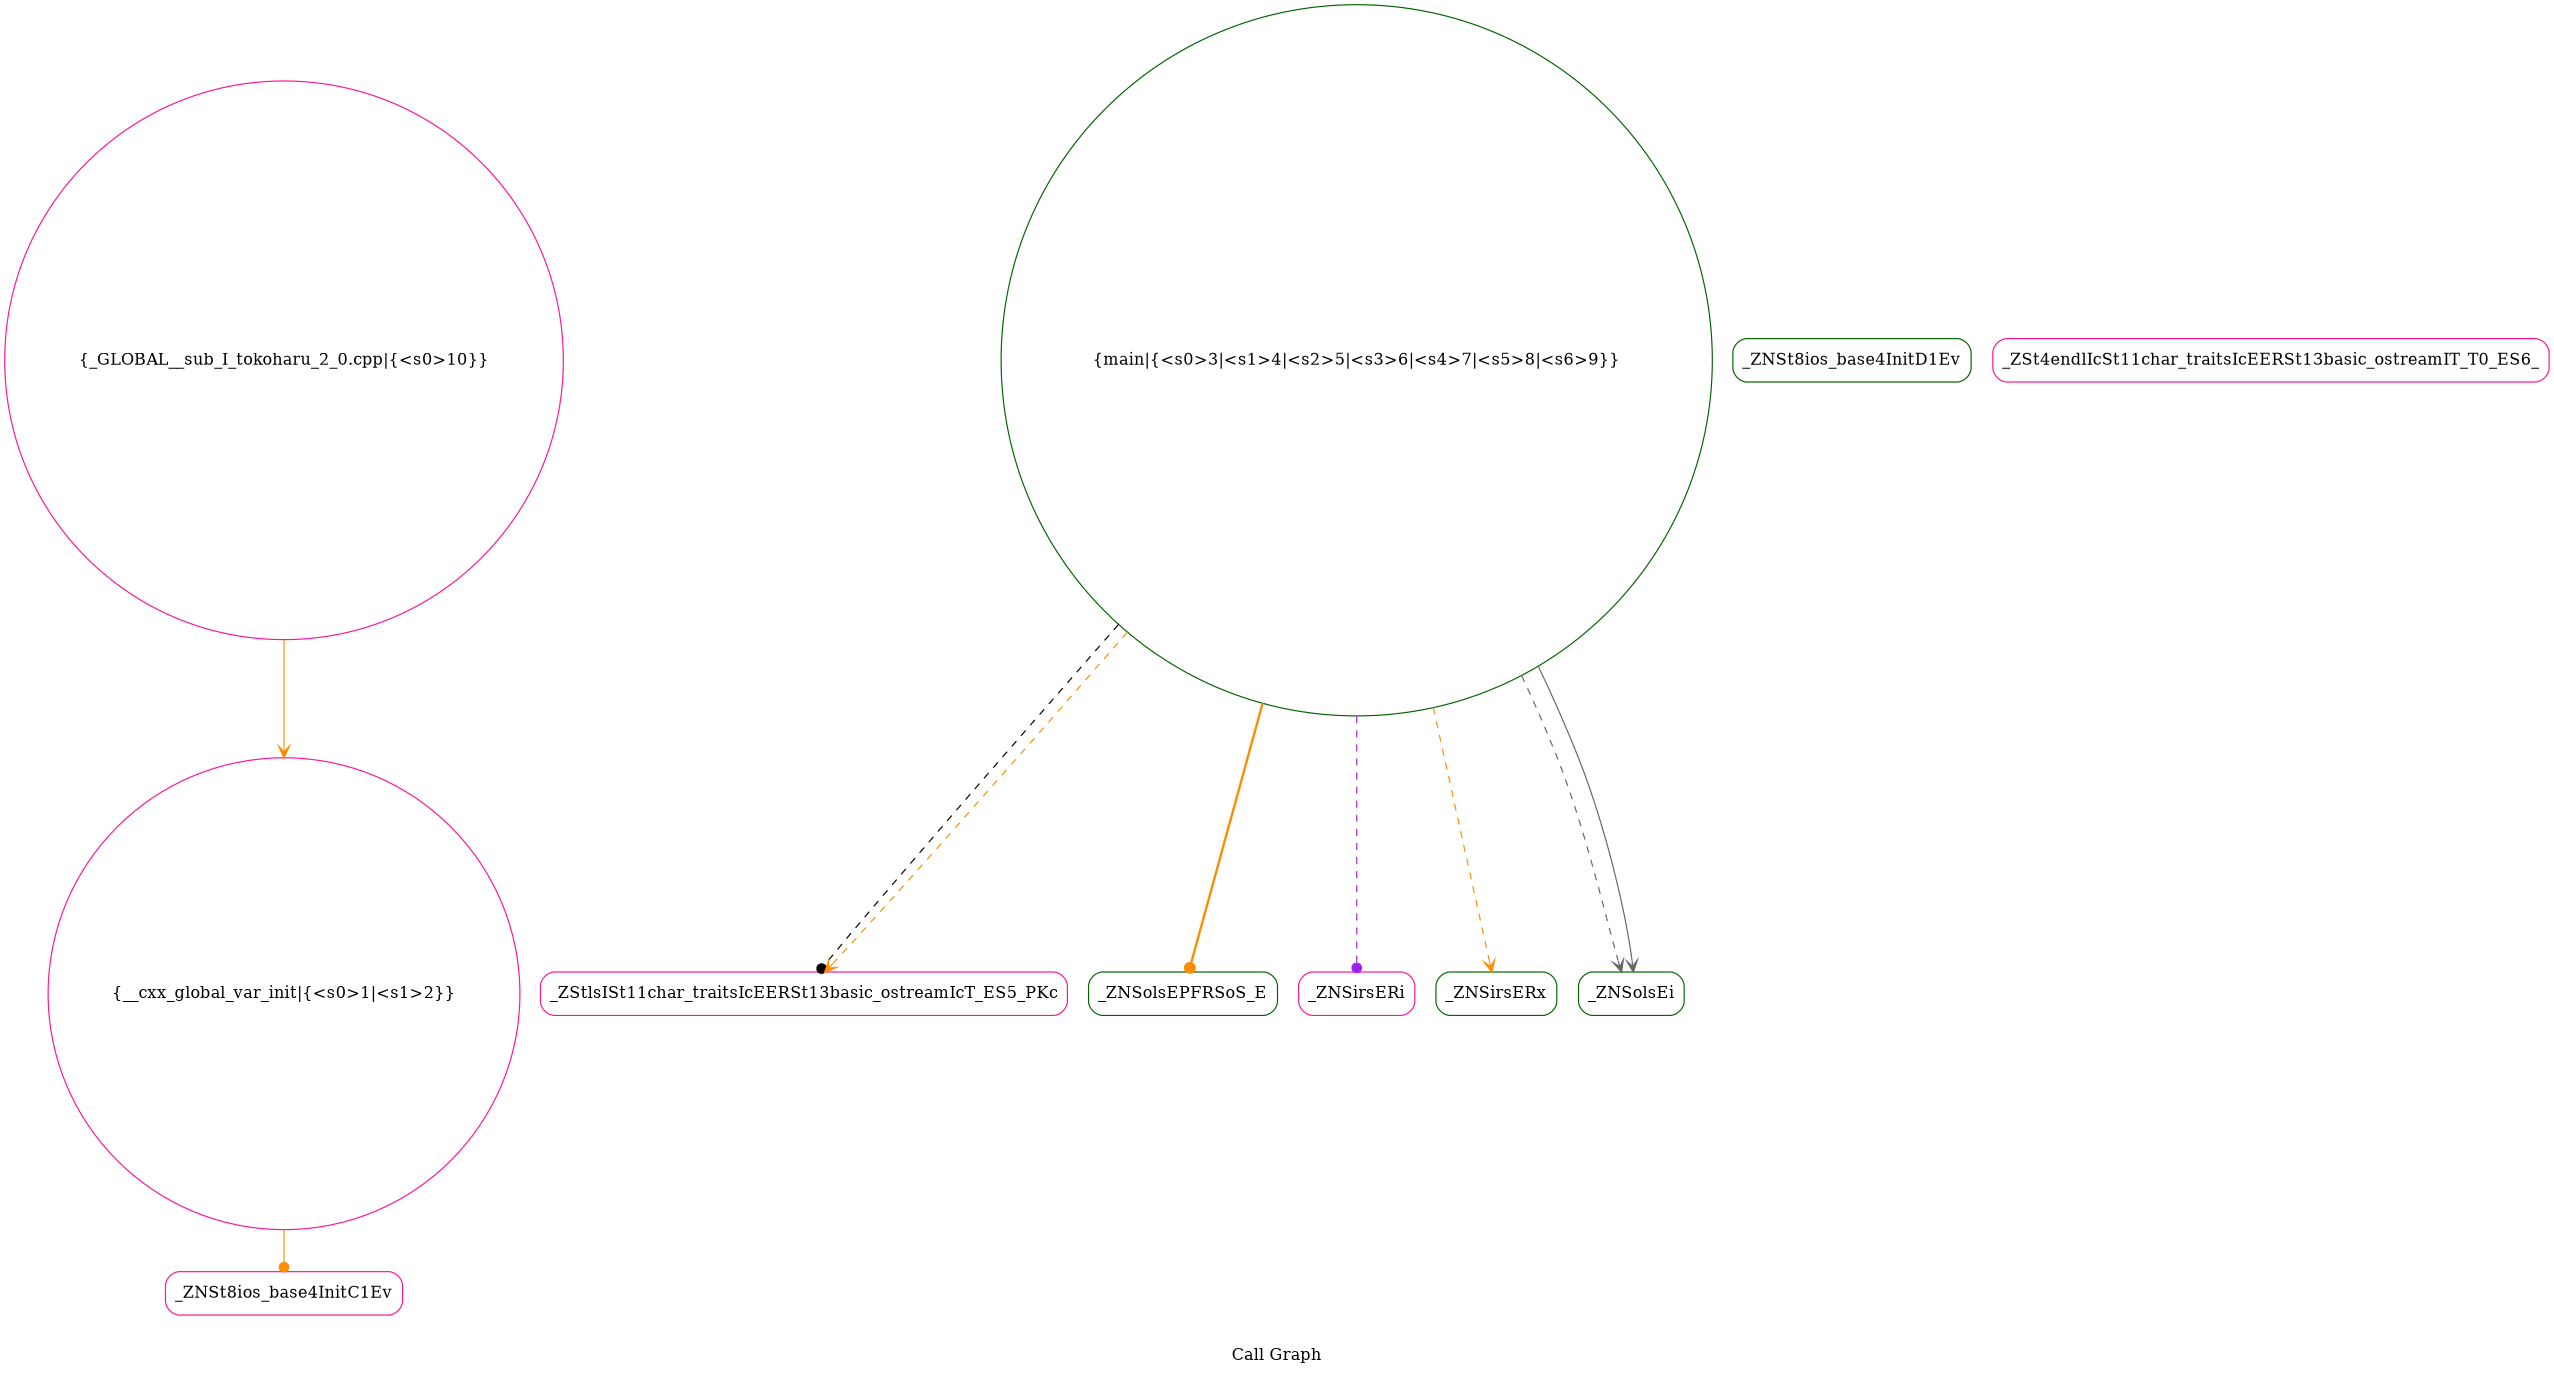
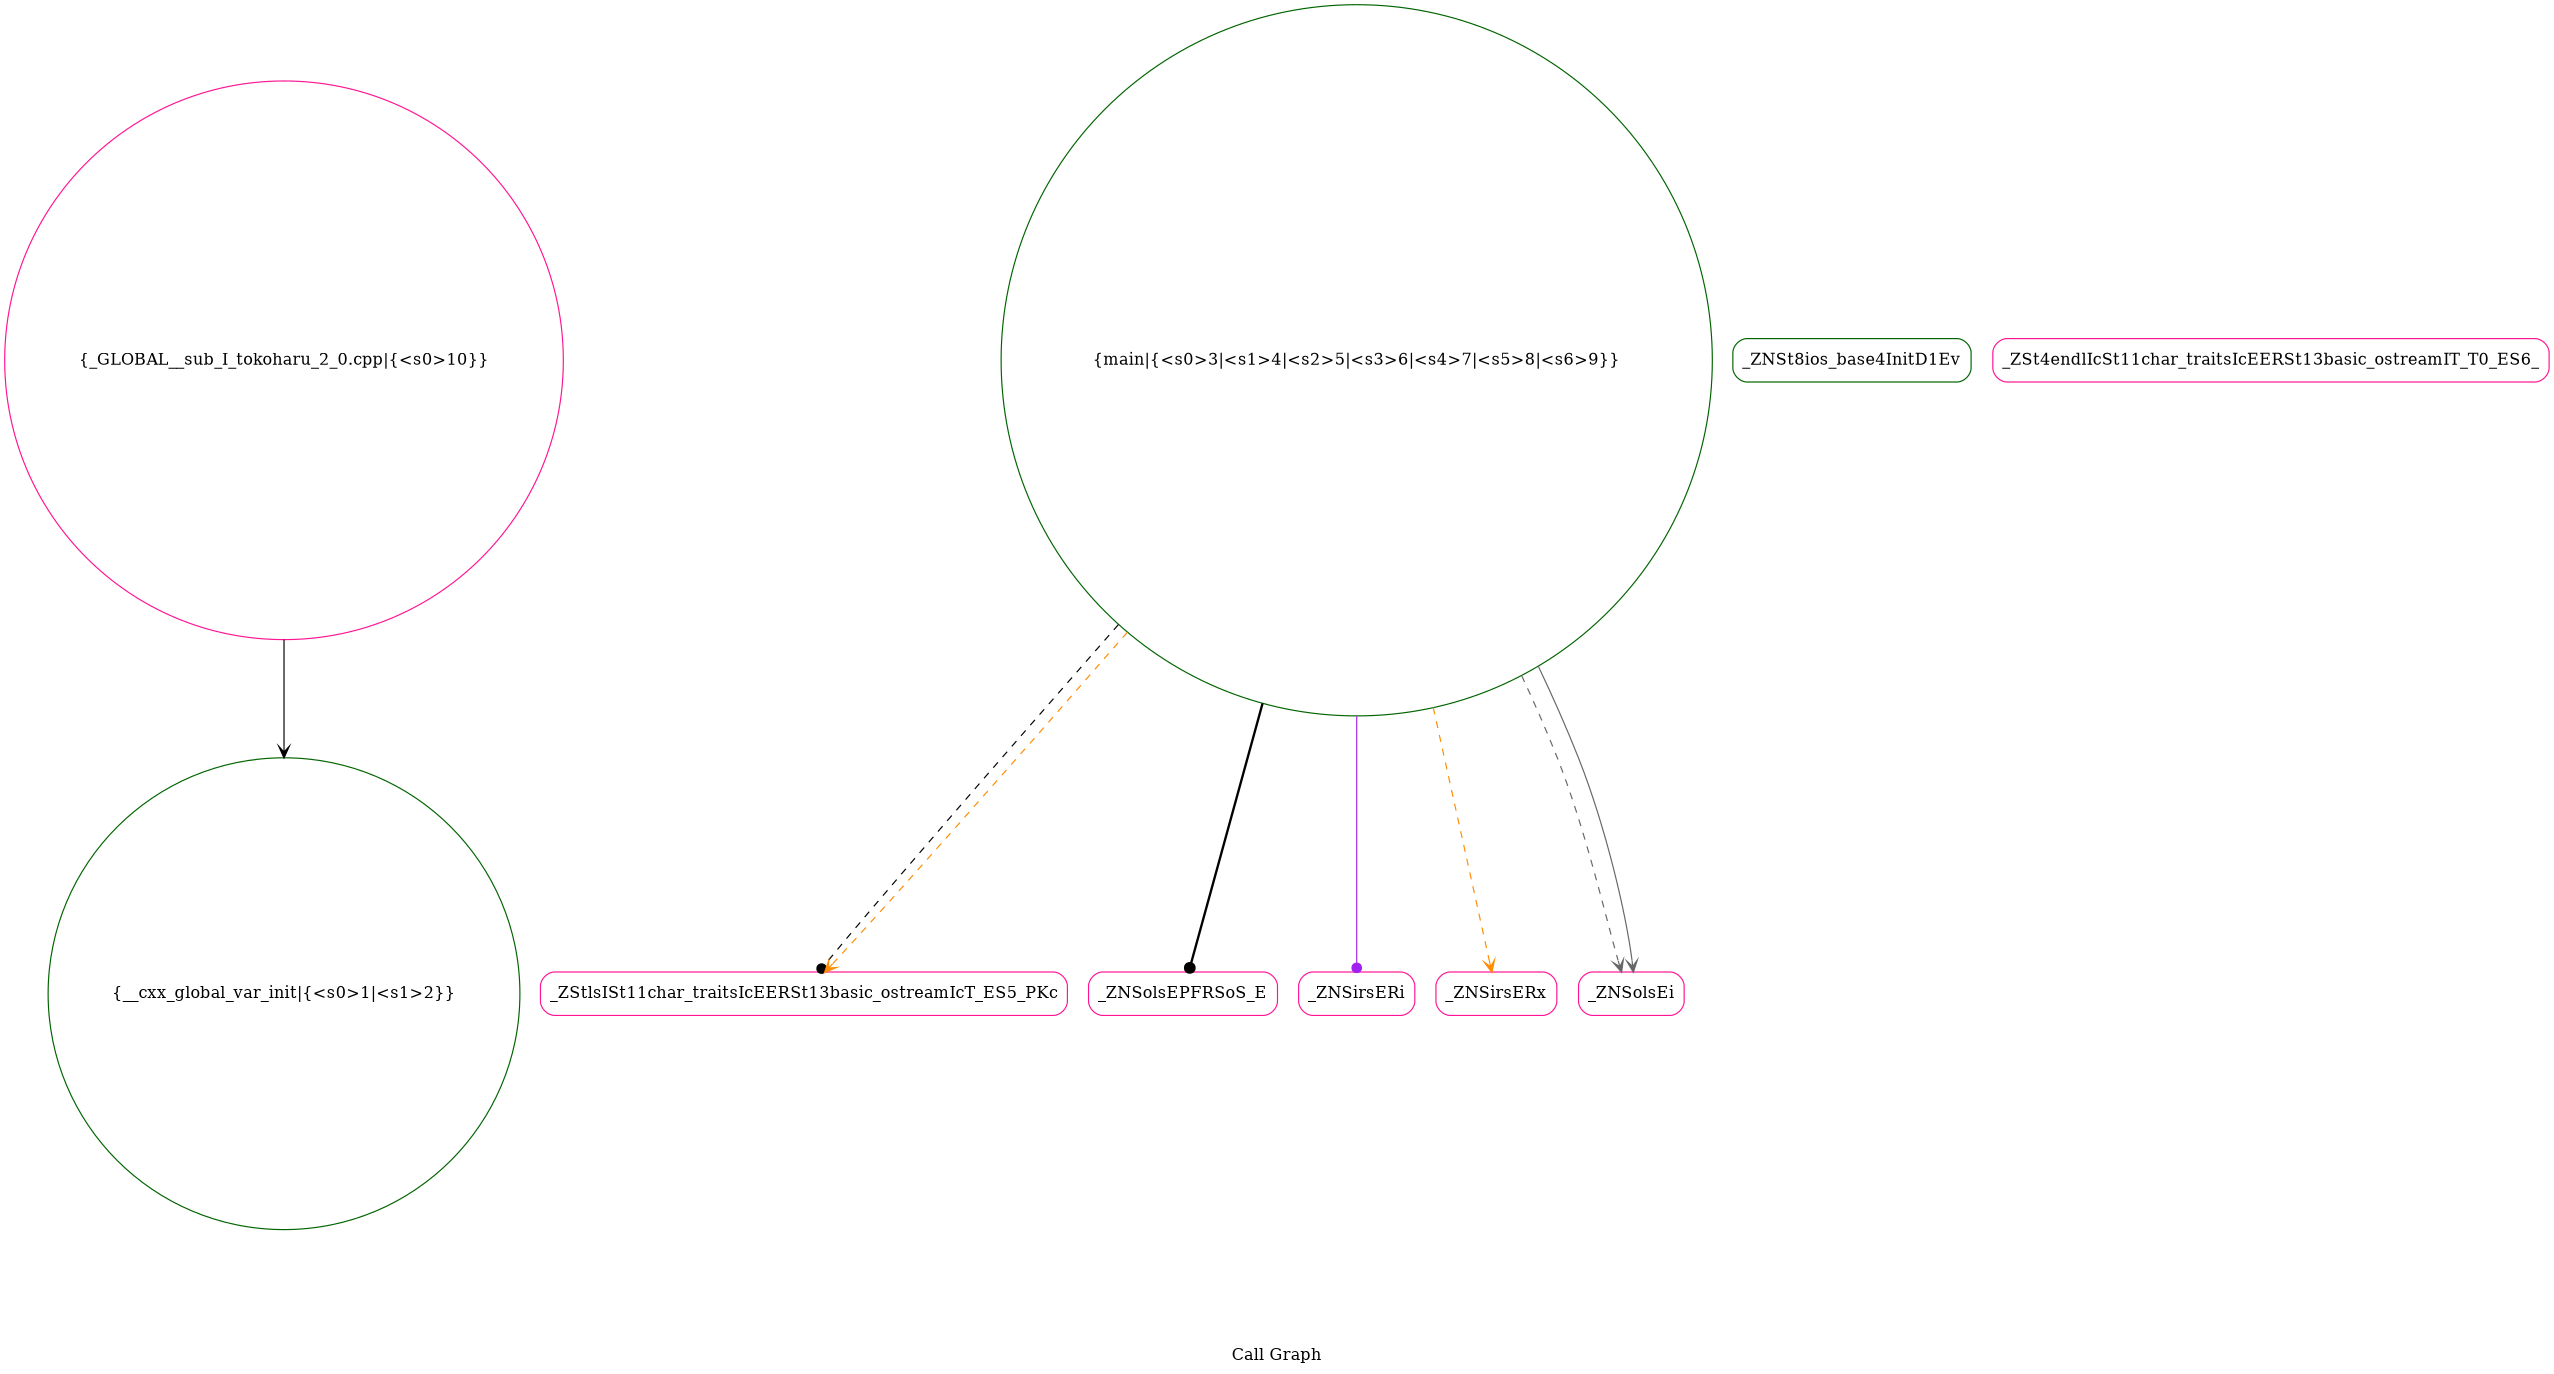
(284, 693) -> (284, 693)
(1227, 833) -> (1227, 833)
(1357, 840) -> (1357, 840)
(284, 994) -> (284, 994)
(1183, 994) -> (1183, 994)
(1496, 994) -> (1496, 994)
(1631, 994) -> (1631, 994)
(284, 1293) -> none
